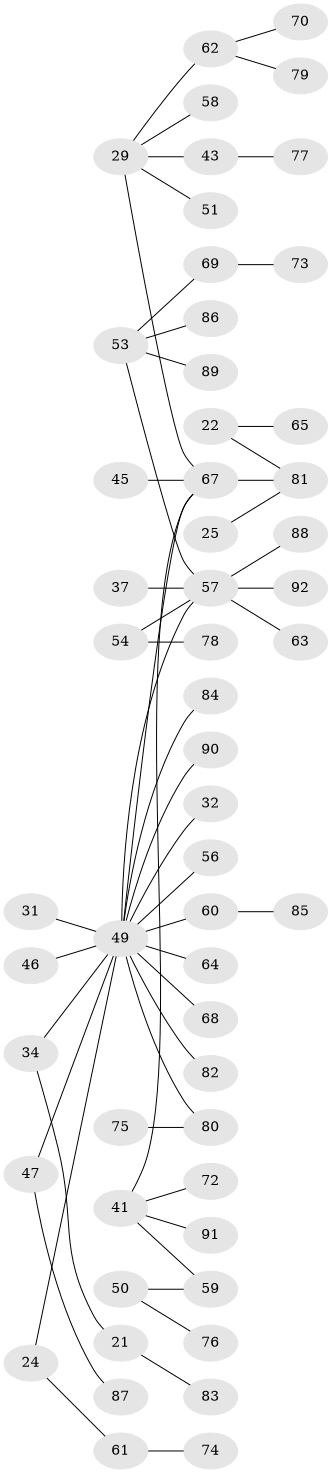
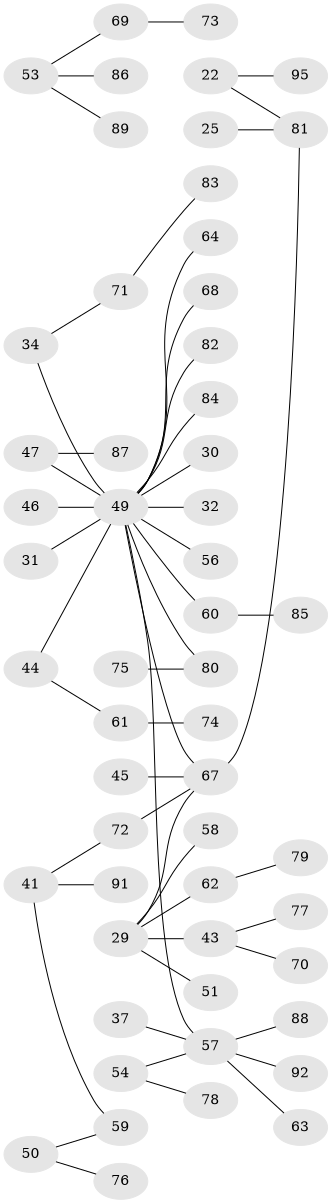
(256, 35) -> (256, 952)
(301, 426) -> (301, 76)
(155, 471) -> none
(211, 750) -> (211, 453)
(157, 807) -> (166, 804)
(121, 1343) -> (121, 292)
(31, 1363) -> (31, 669)
